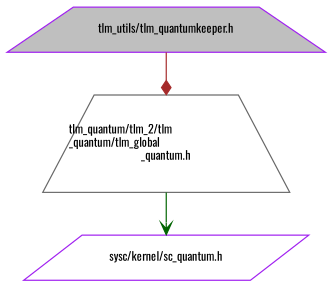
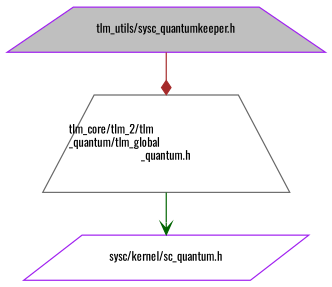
(166, 30) -> (166, 30)
(166, 144) -> (166, 144)
